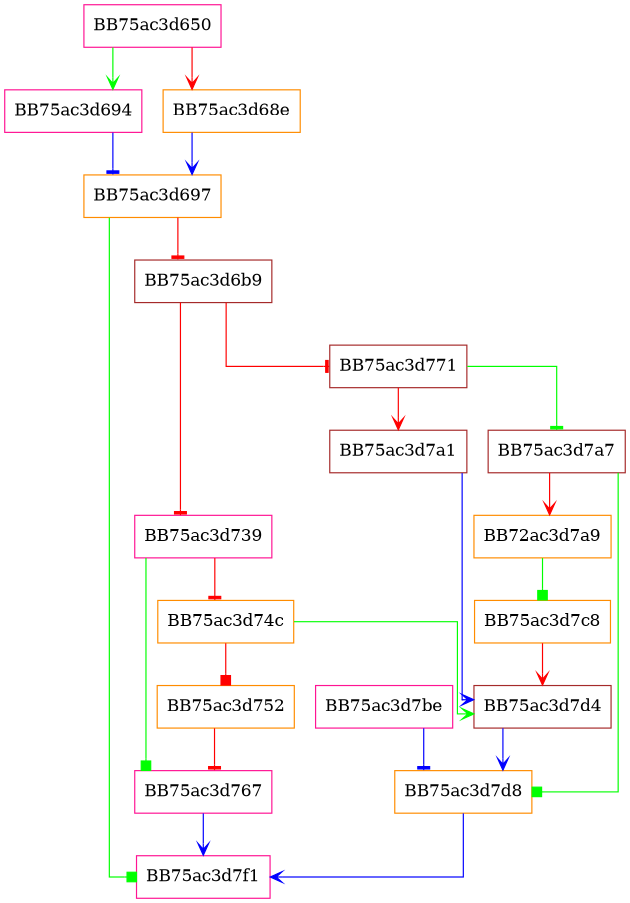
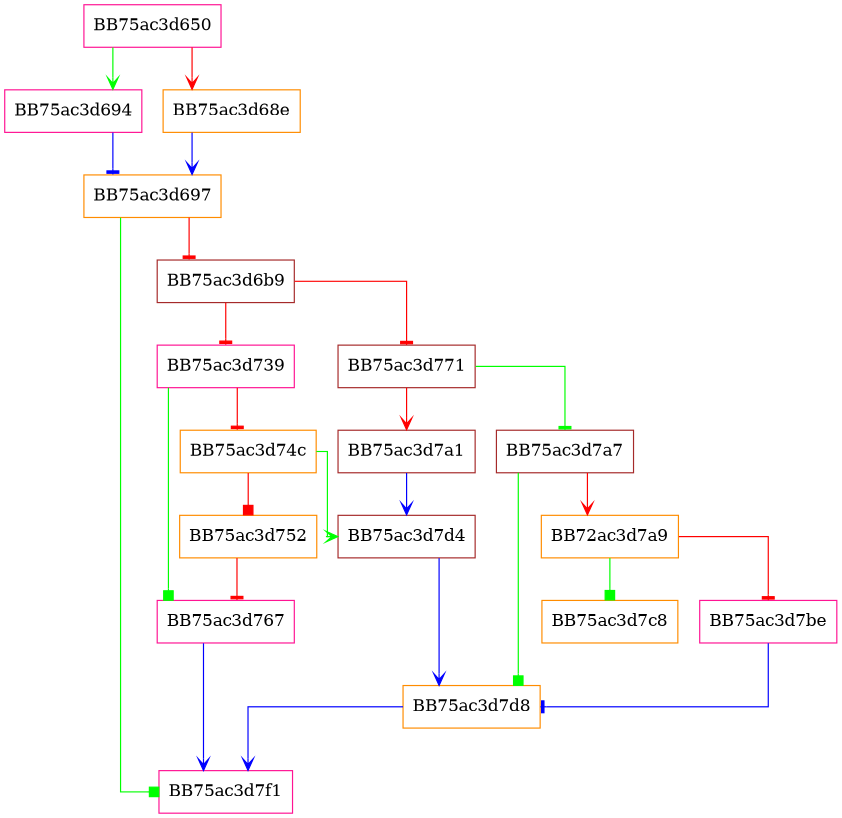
none -> (752, 537)
(543, 658) -> none
